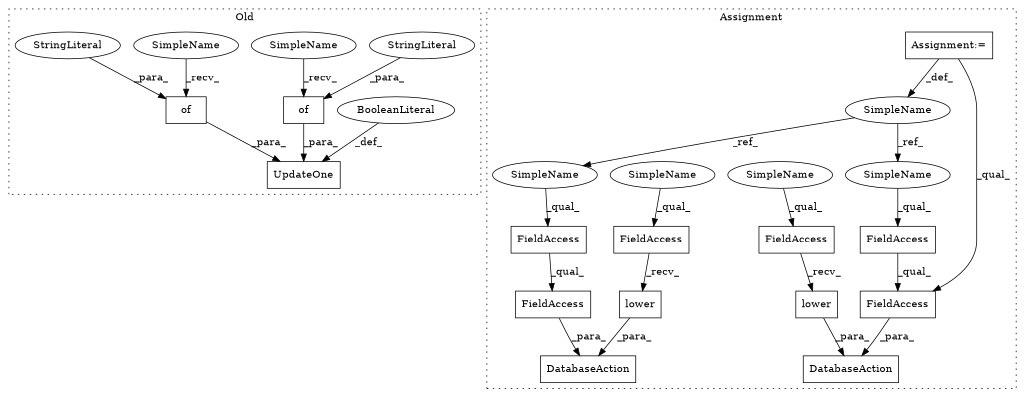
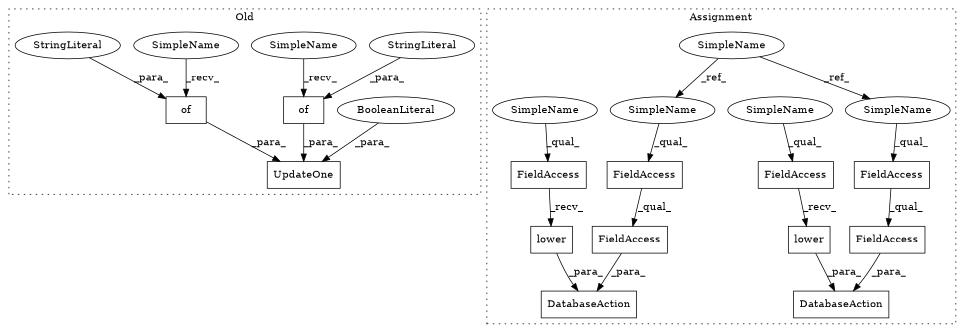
(949, 45) -> none
(369, 143) -> (372, 143)
